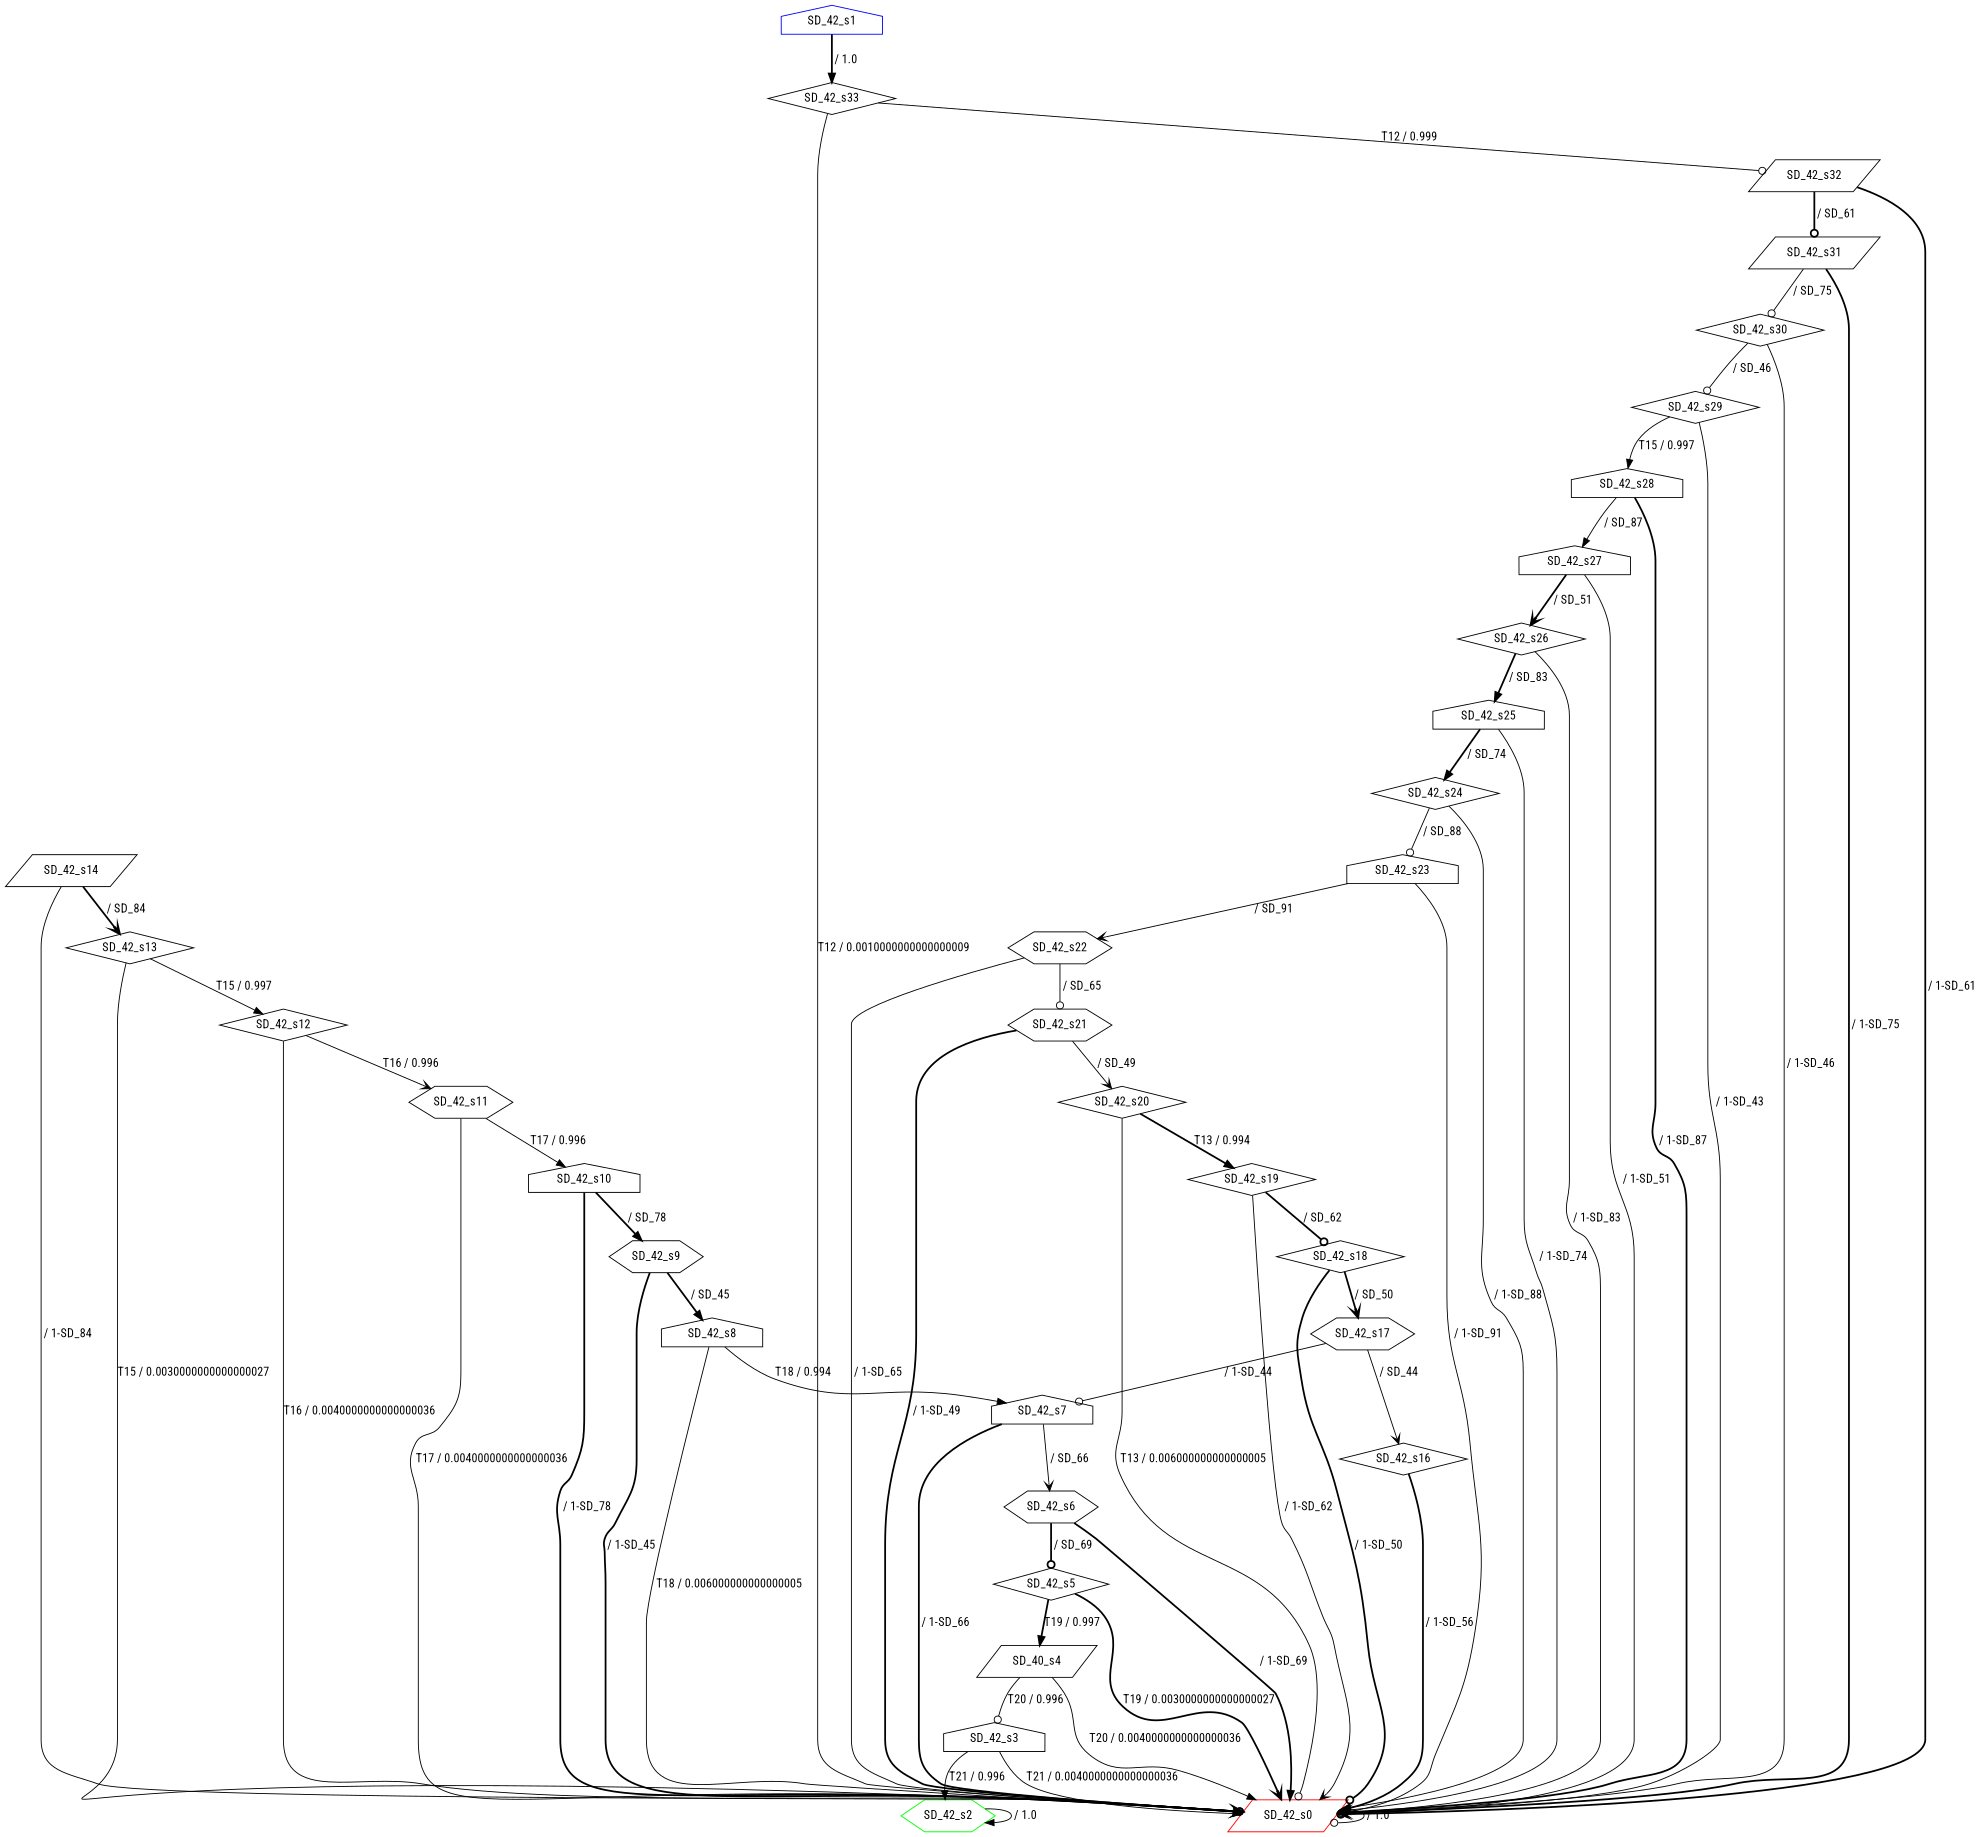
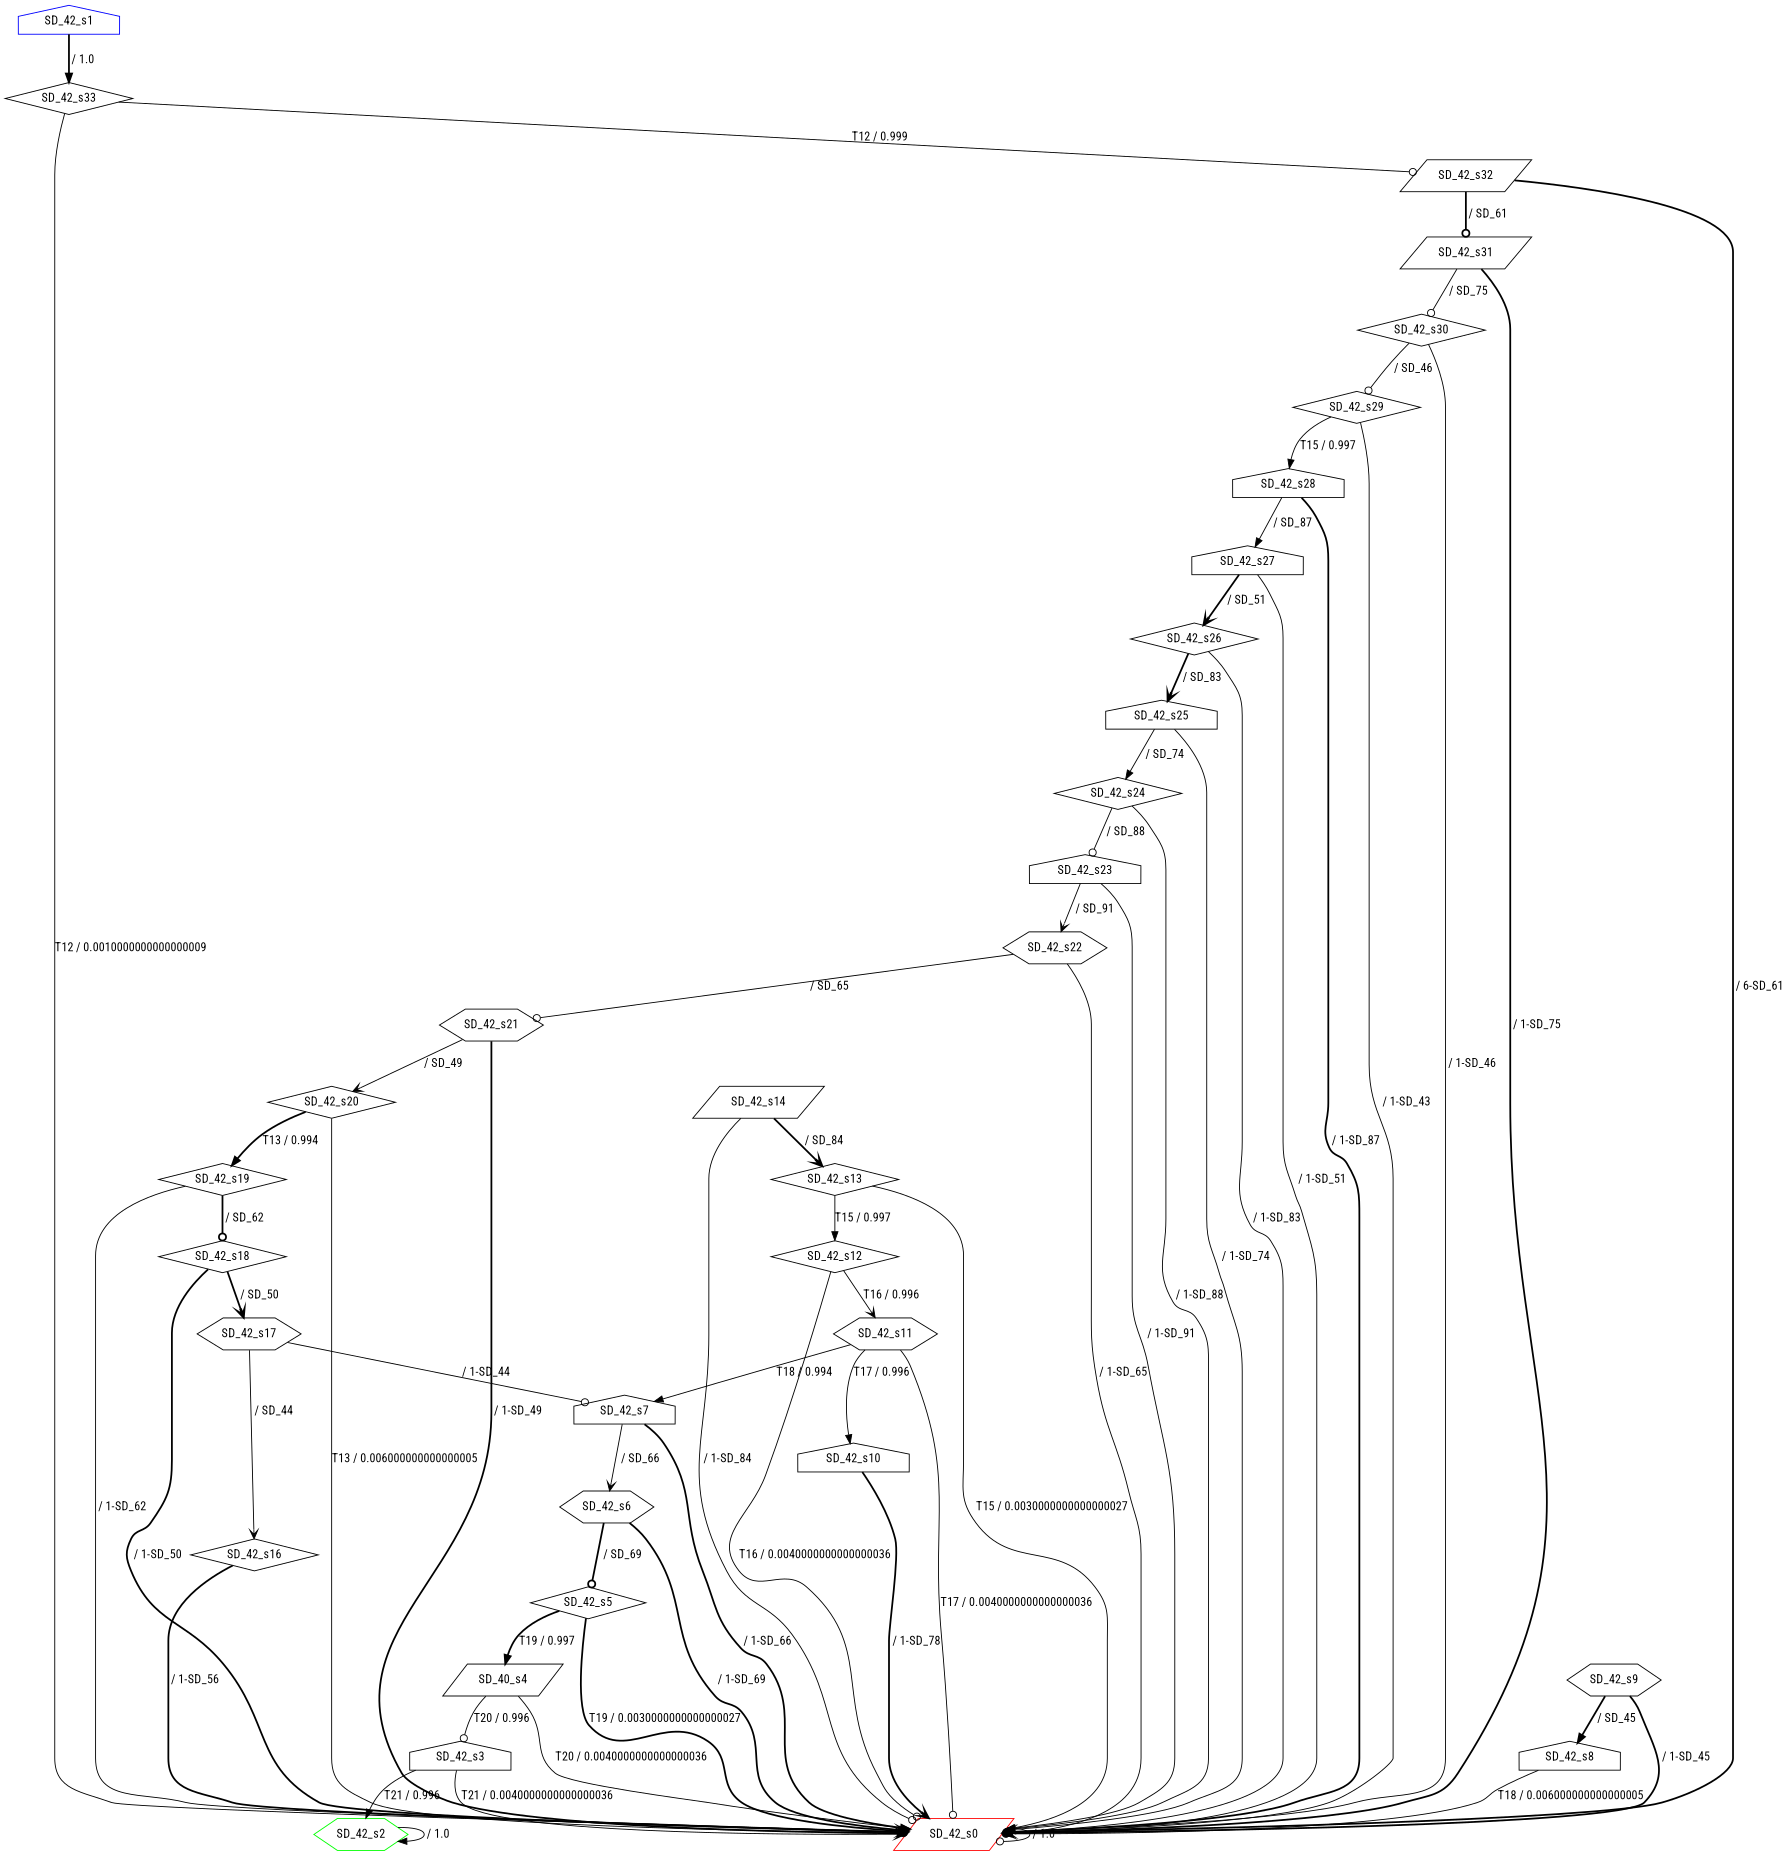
(1507, 673) -> (1180, 673)
(1465, 751) -> (1142, 750)
(1951, 986) -> (1759, 986)
(616, 1213) -> none
(863, 1394) -> (757, 1372)
